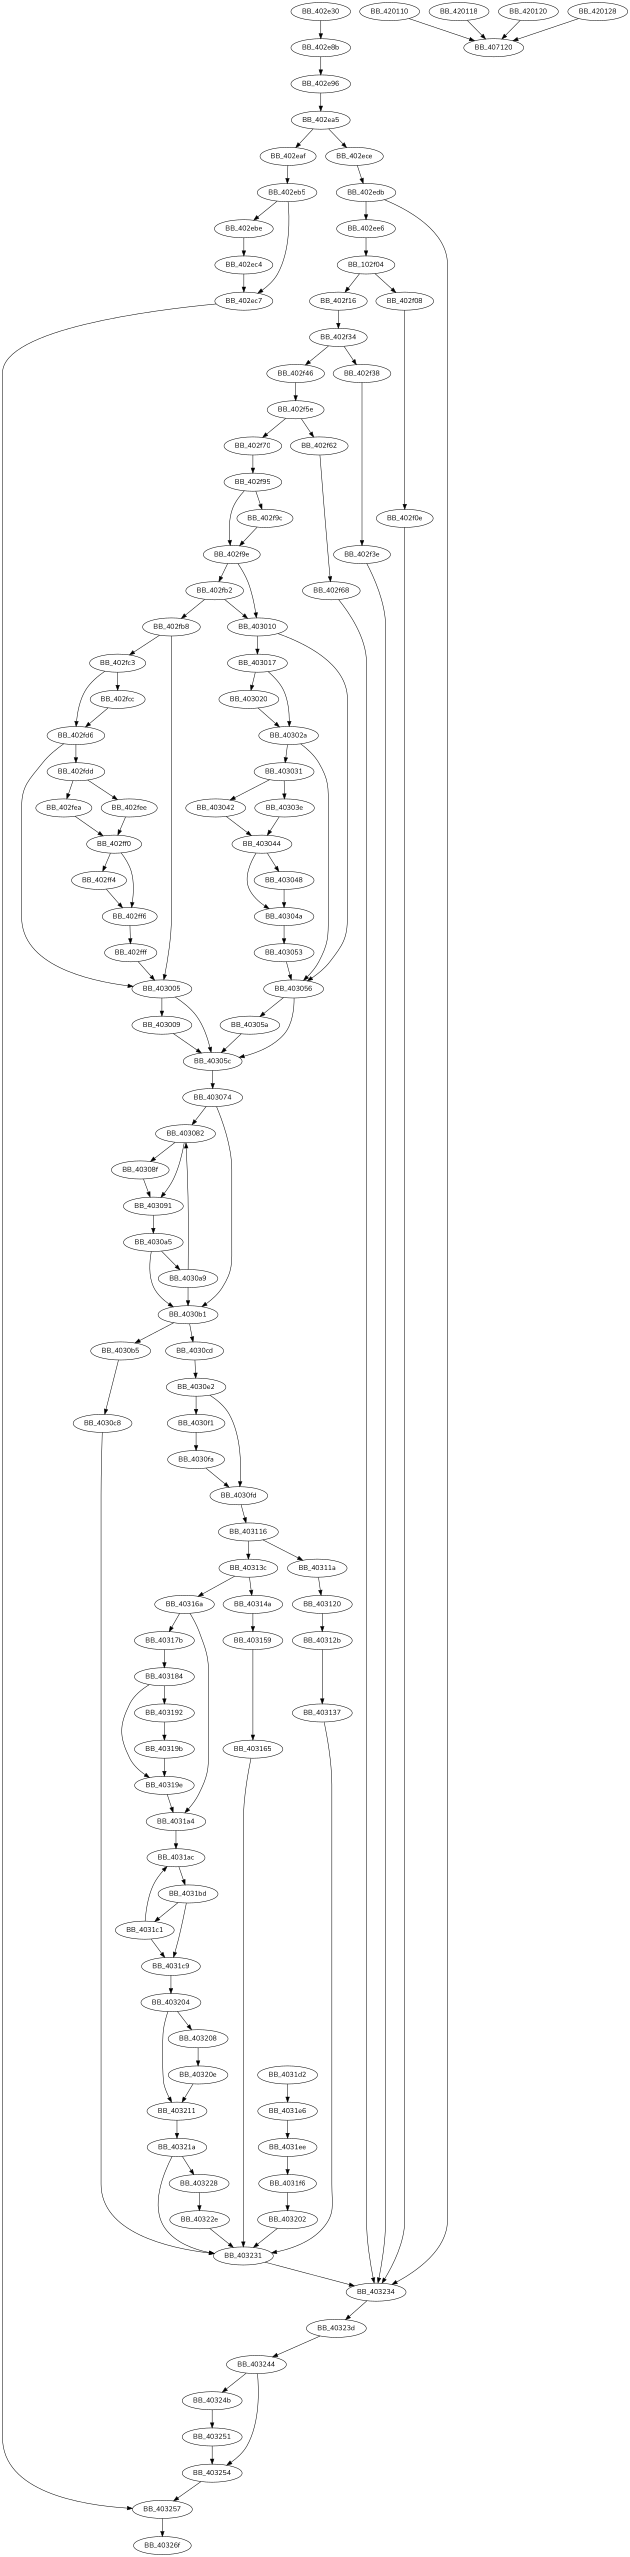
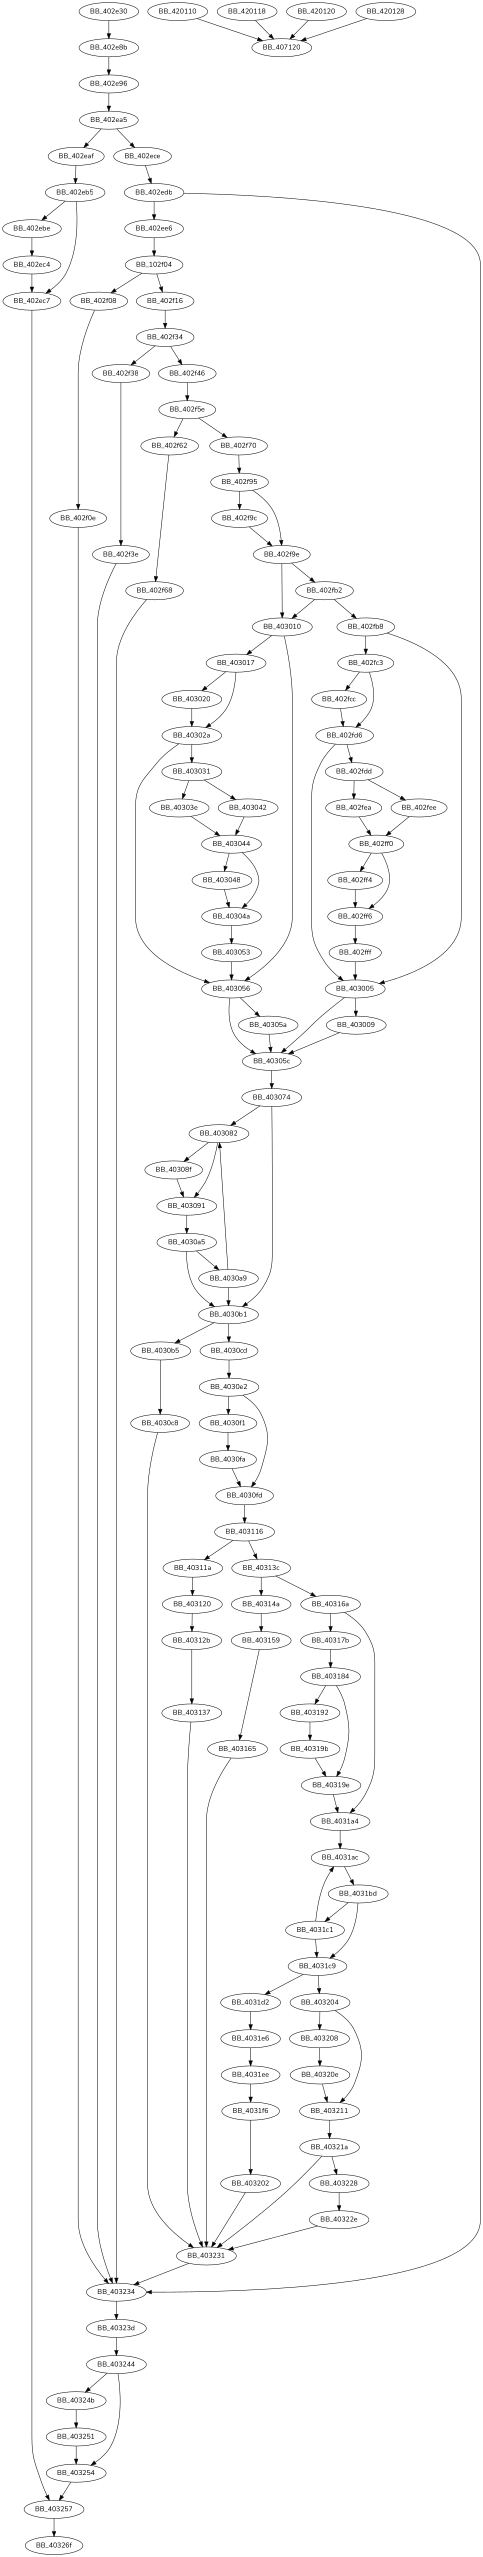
none -> (286, 1983)
